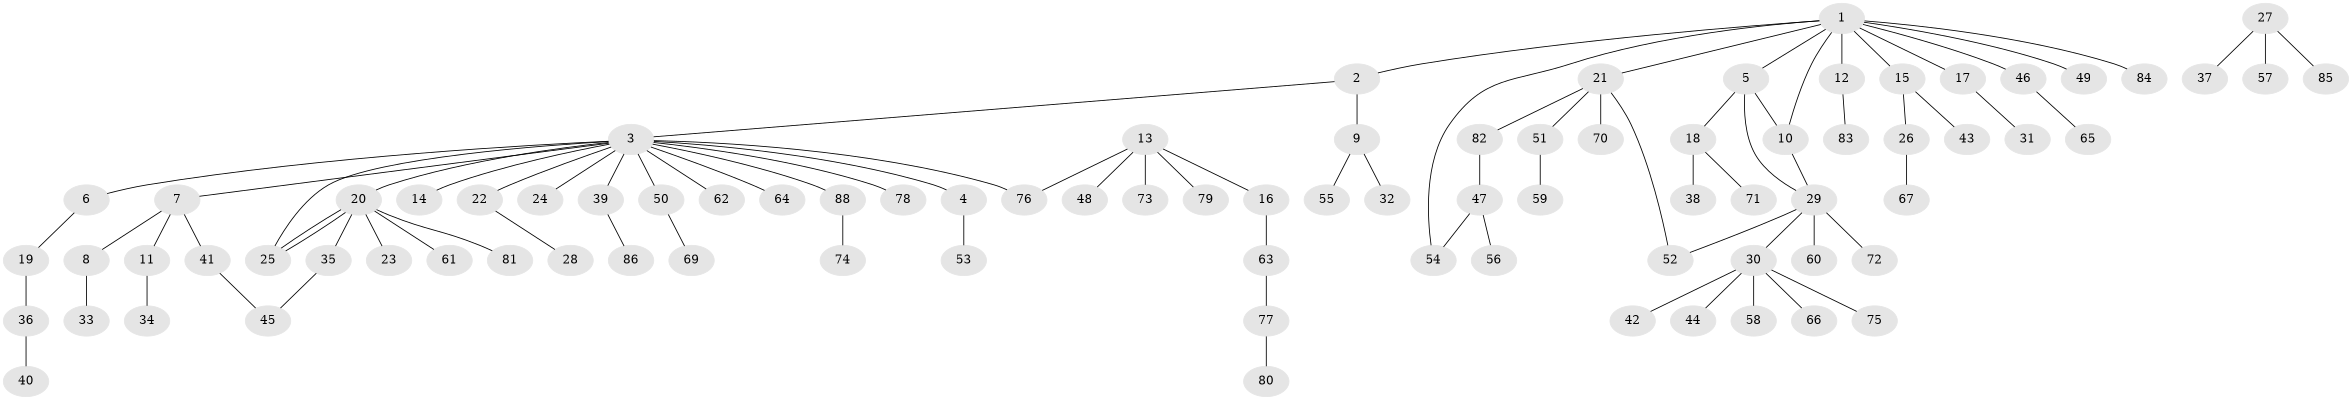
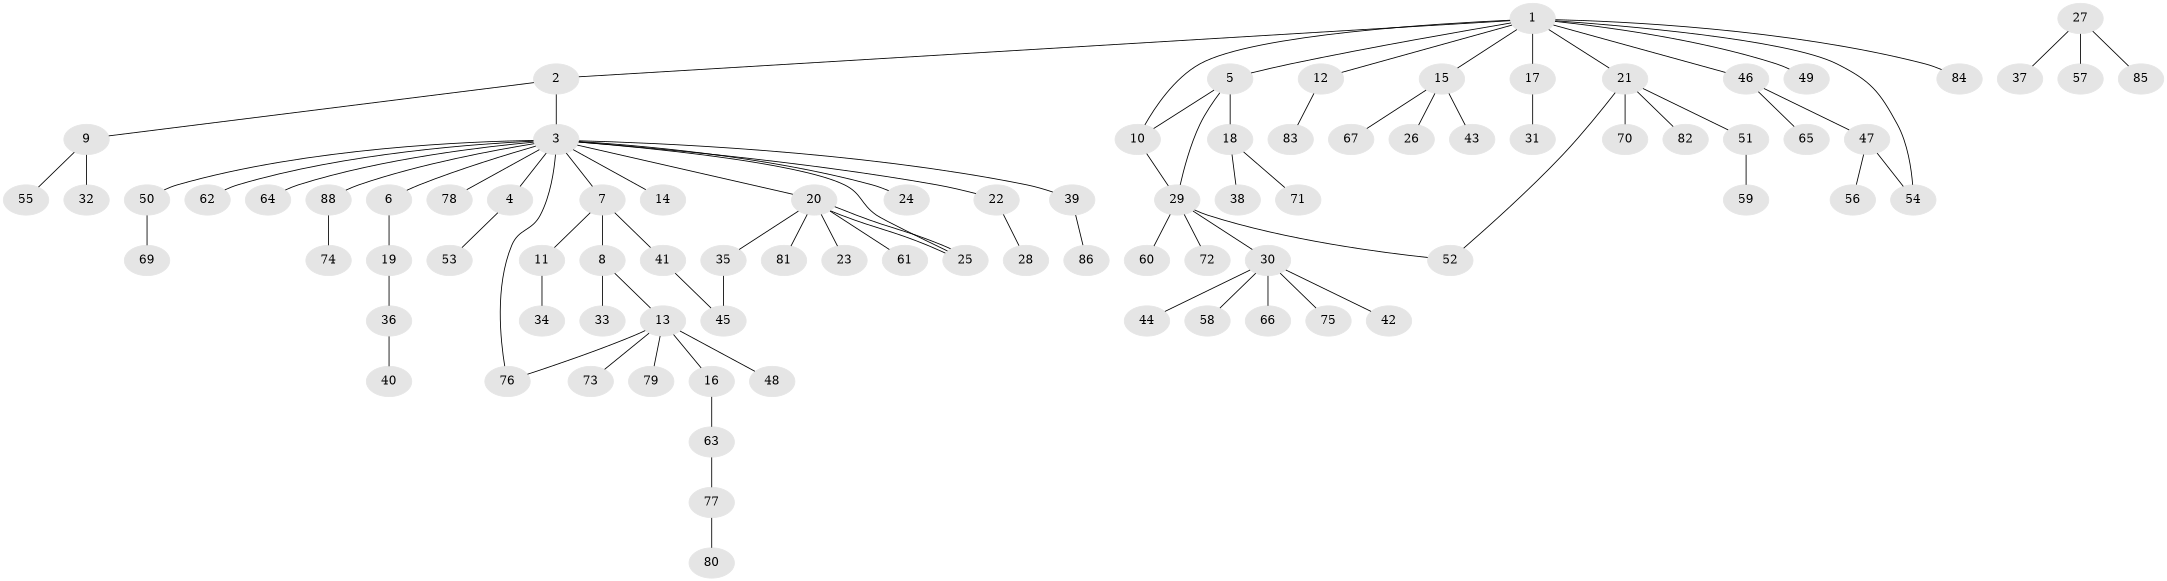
(1480, 170) -> (1807, 109)
(1907, 170) -> (1396, 109)
none -> (633, 291)
